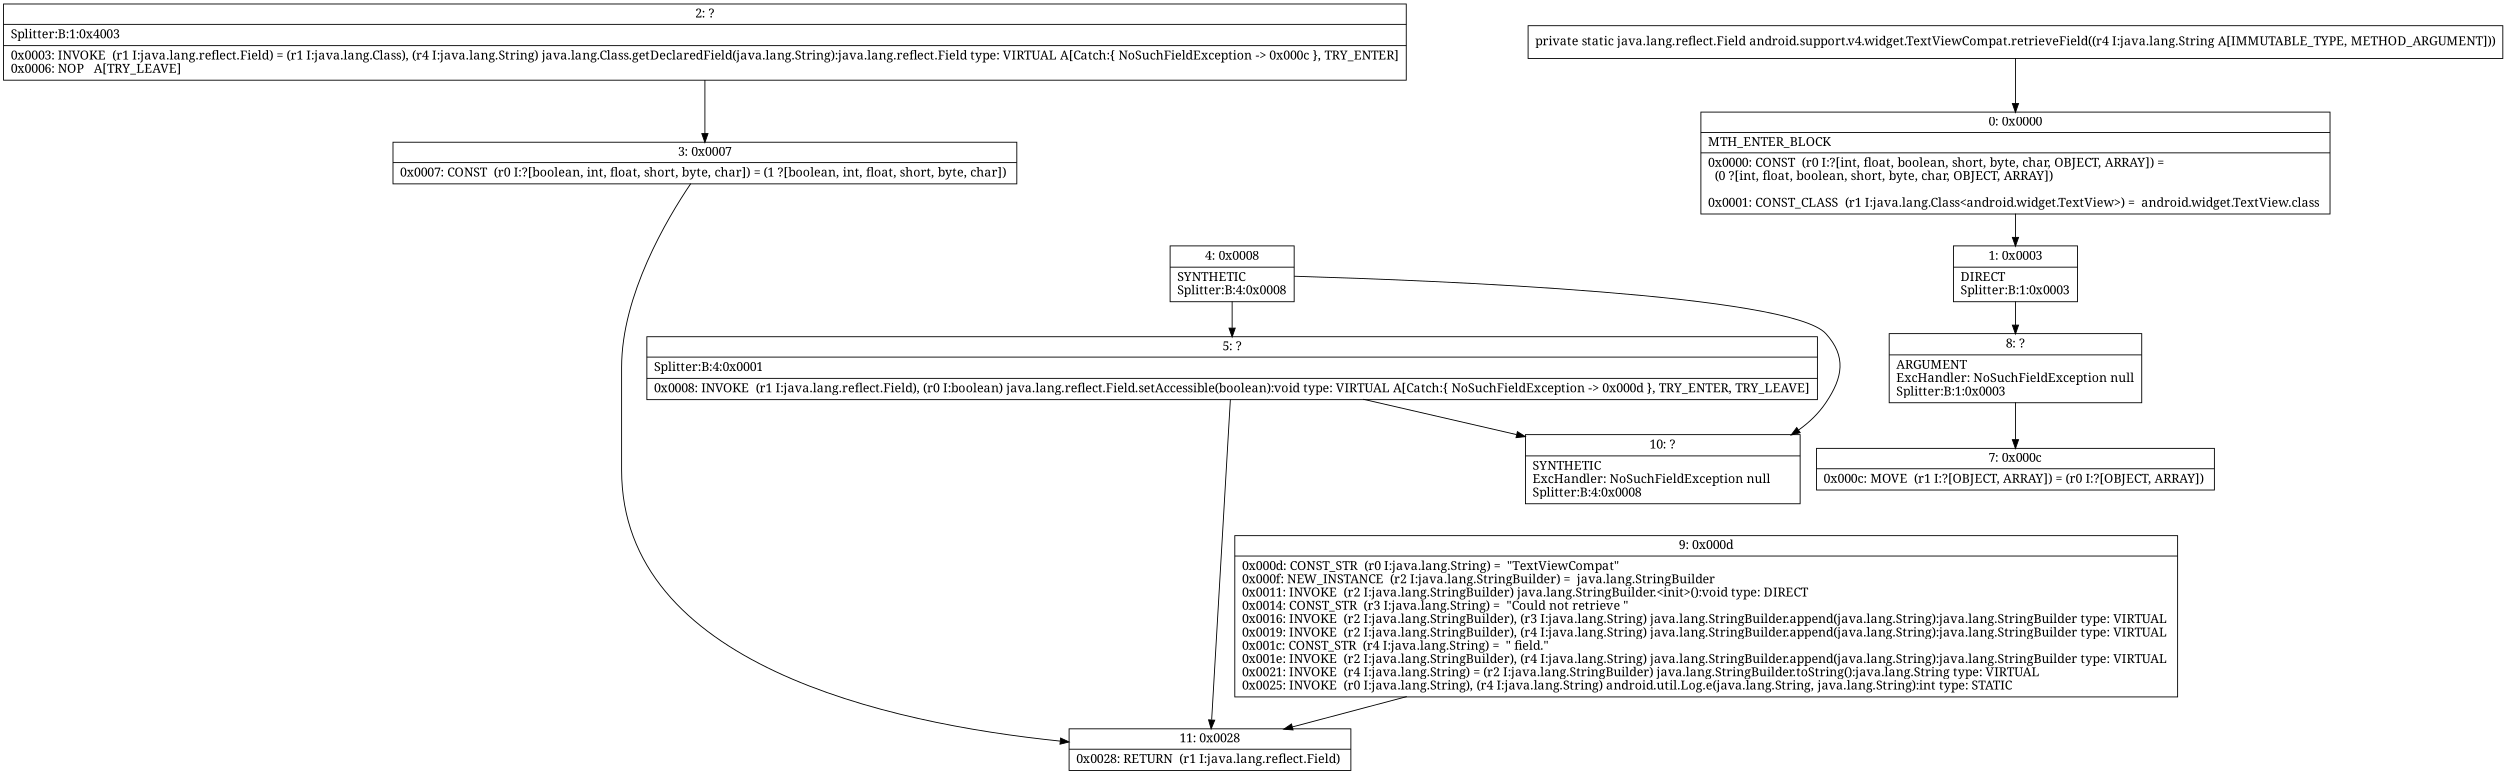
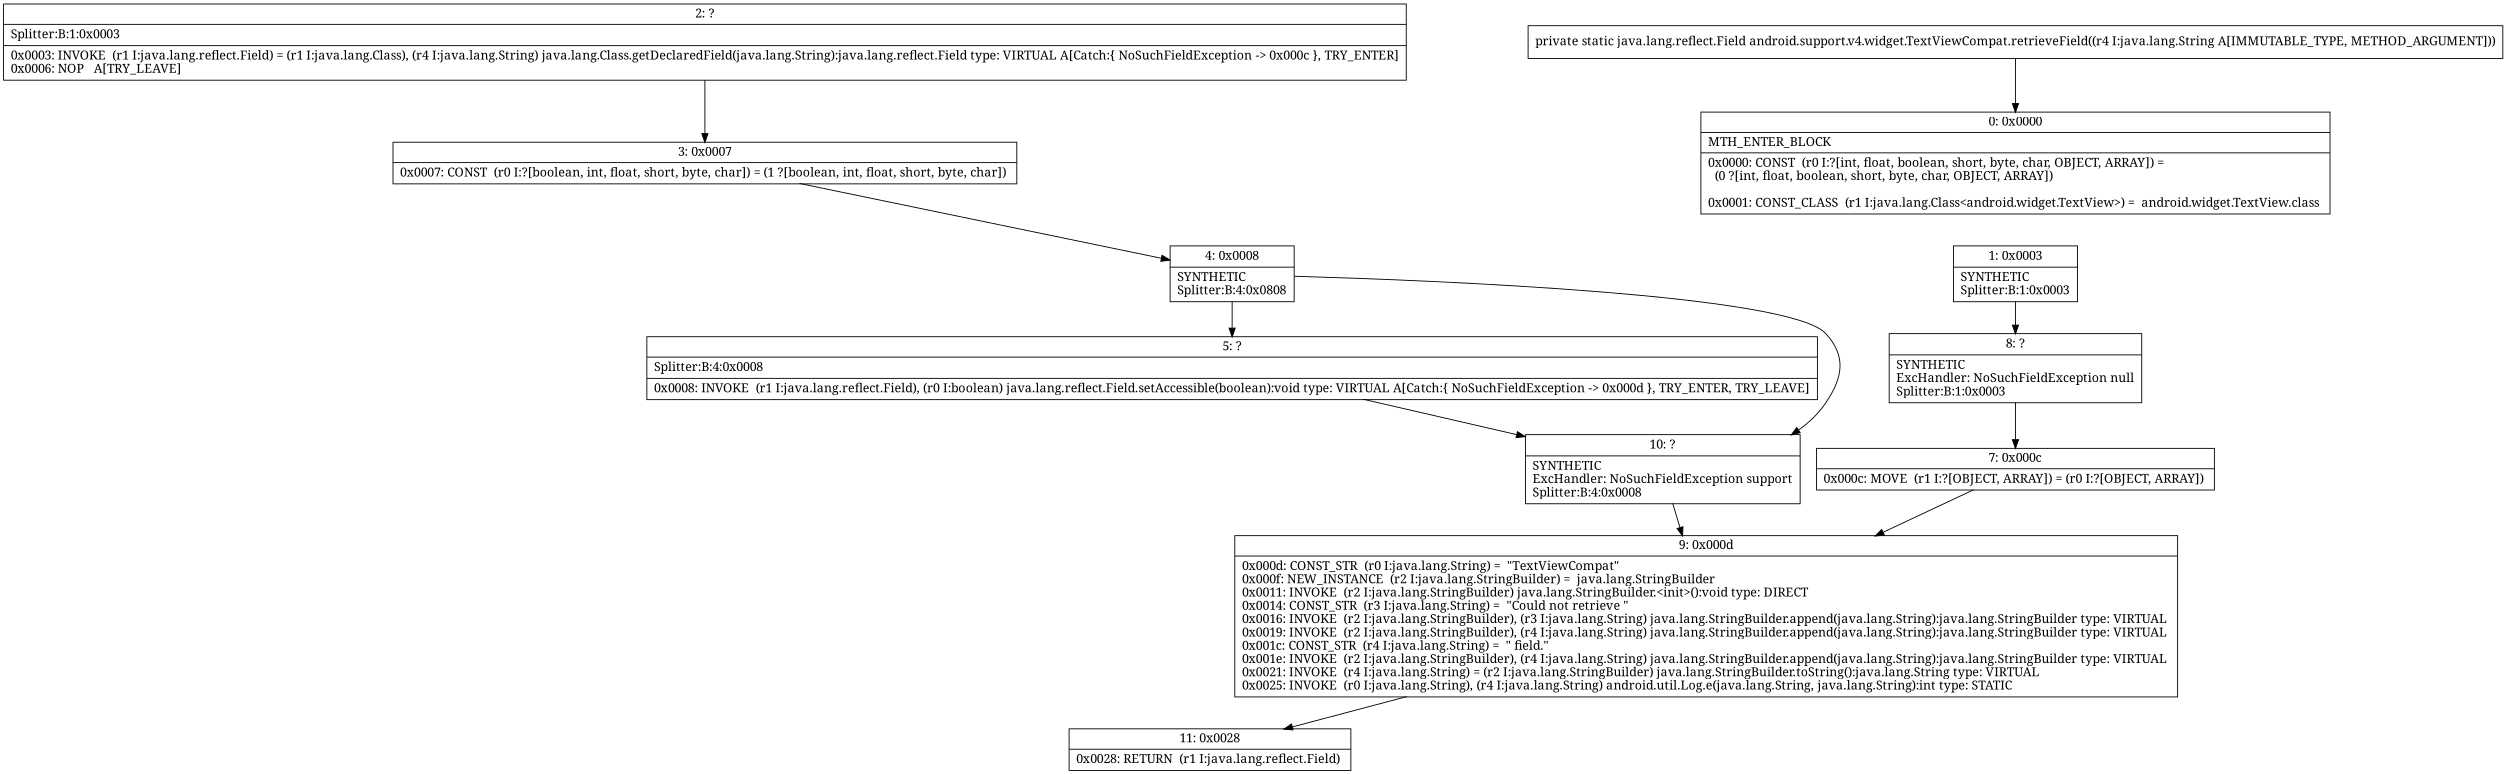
(66, 35) -> (66, 35)
(2015, 225) -> none
(1983, 277) -> (1995, 277)
(1232, 291) -> (1232, 291)
(1932, 365) -> (1931, 365)
(709, 367) -> (709, 367)
(1652, 479) -> (1663, 479)
none -> (1928, 511)
none -> (1676, 515)
(1221, 560) -> none
(665, 591) -> (980, 221)
